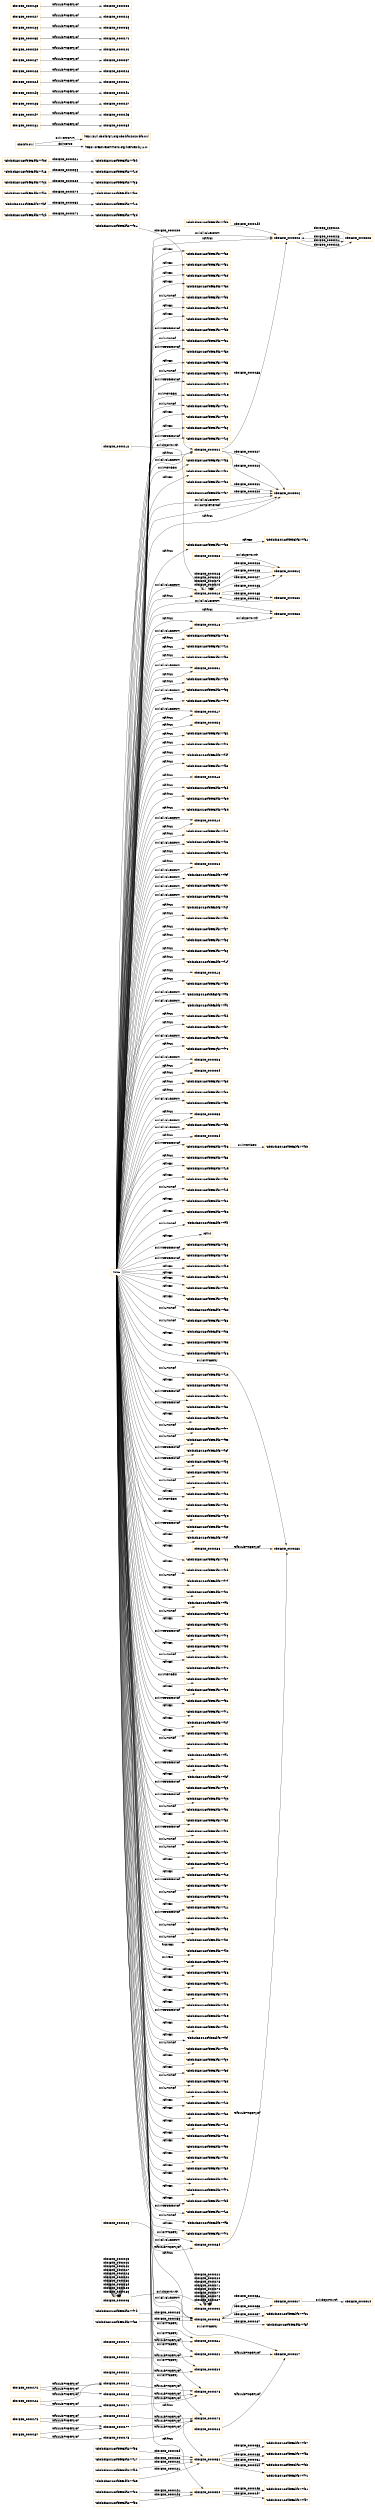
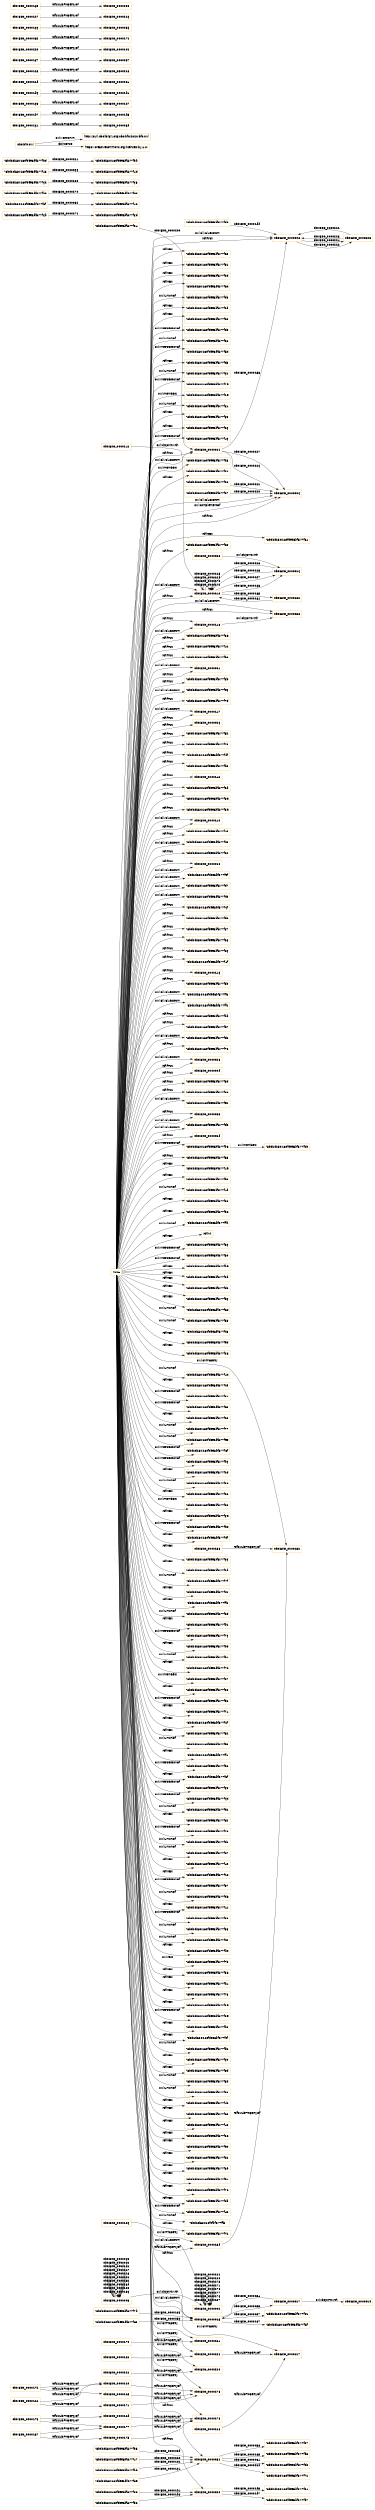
(246, 543) -> (129, 853)
(207, 1049) -> (207, 1049)
(167, 1945) -> (167, 1945)
(207, 2223) -> (207, 2223)
